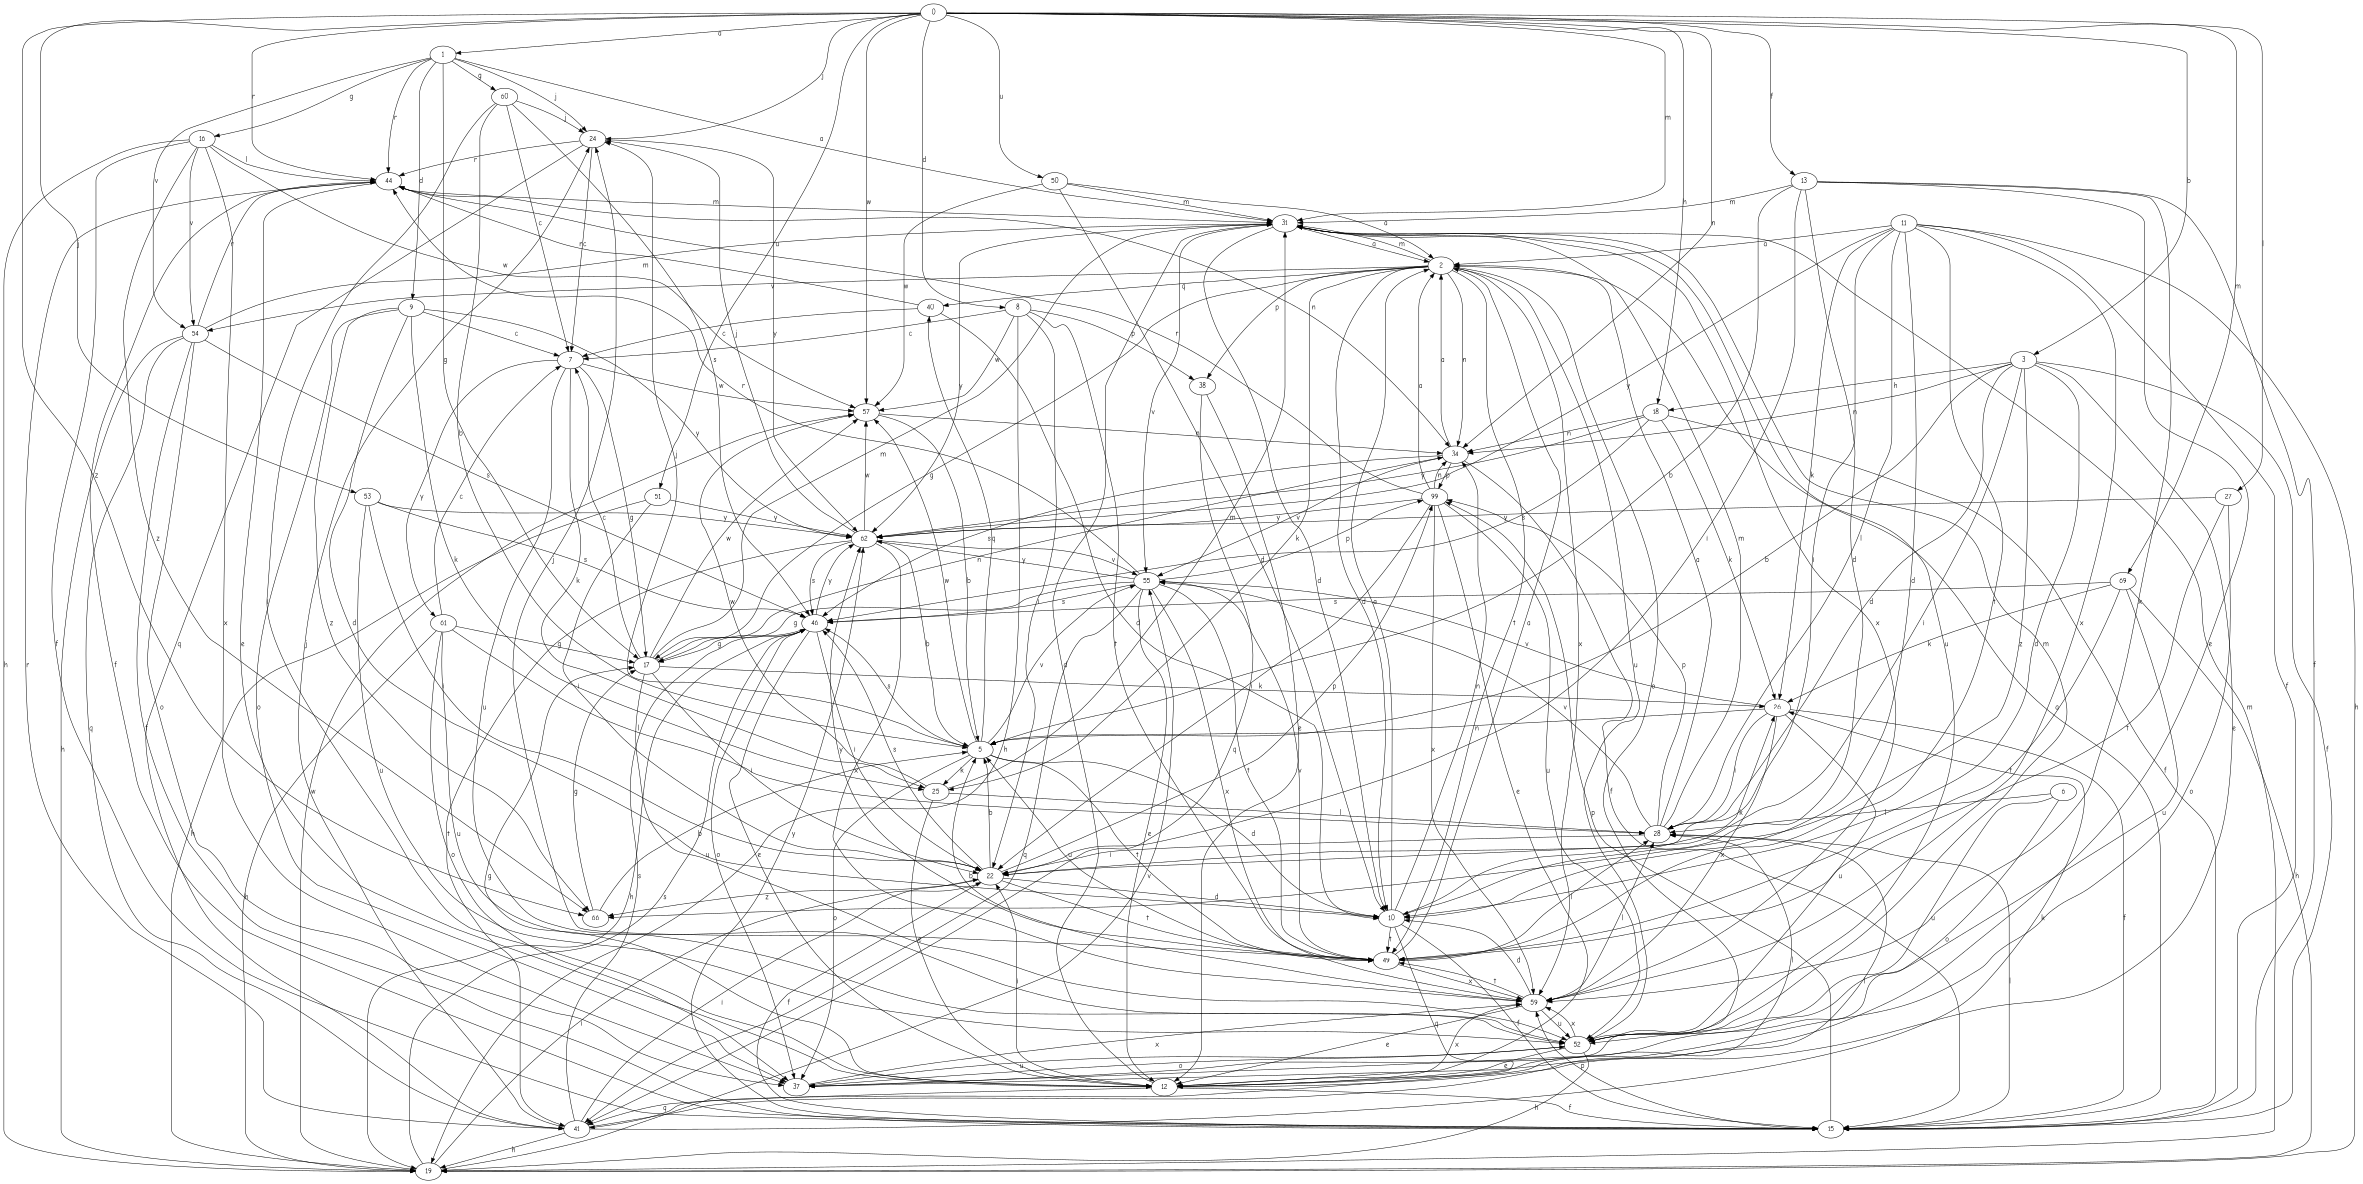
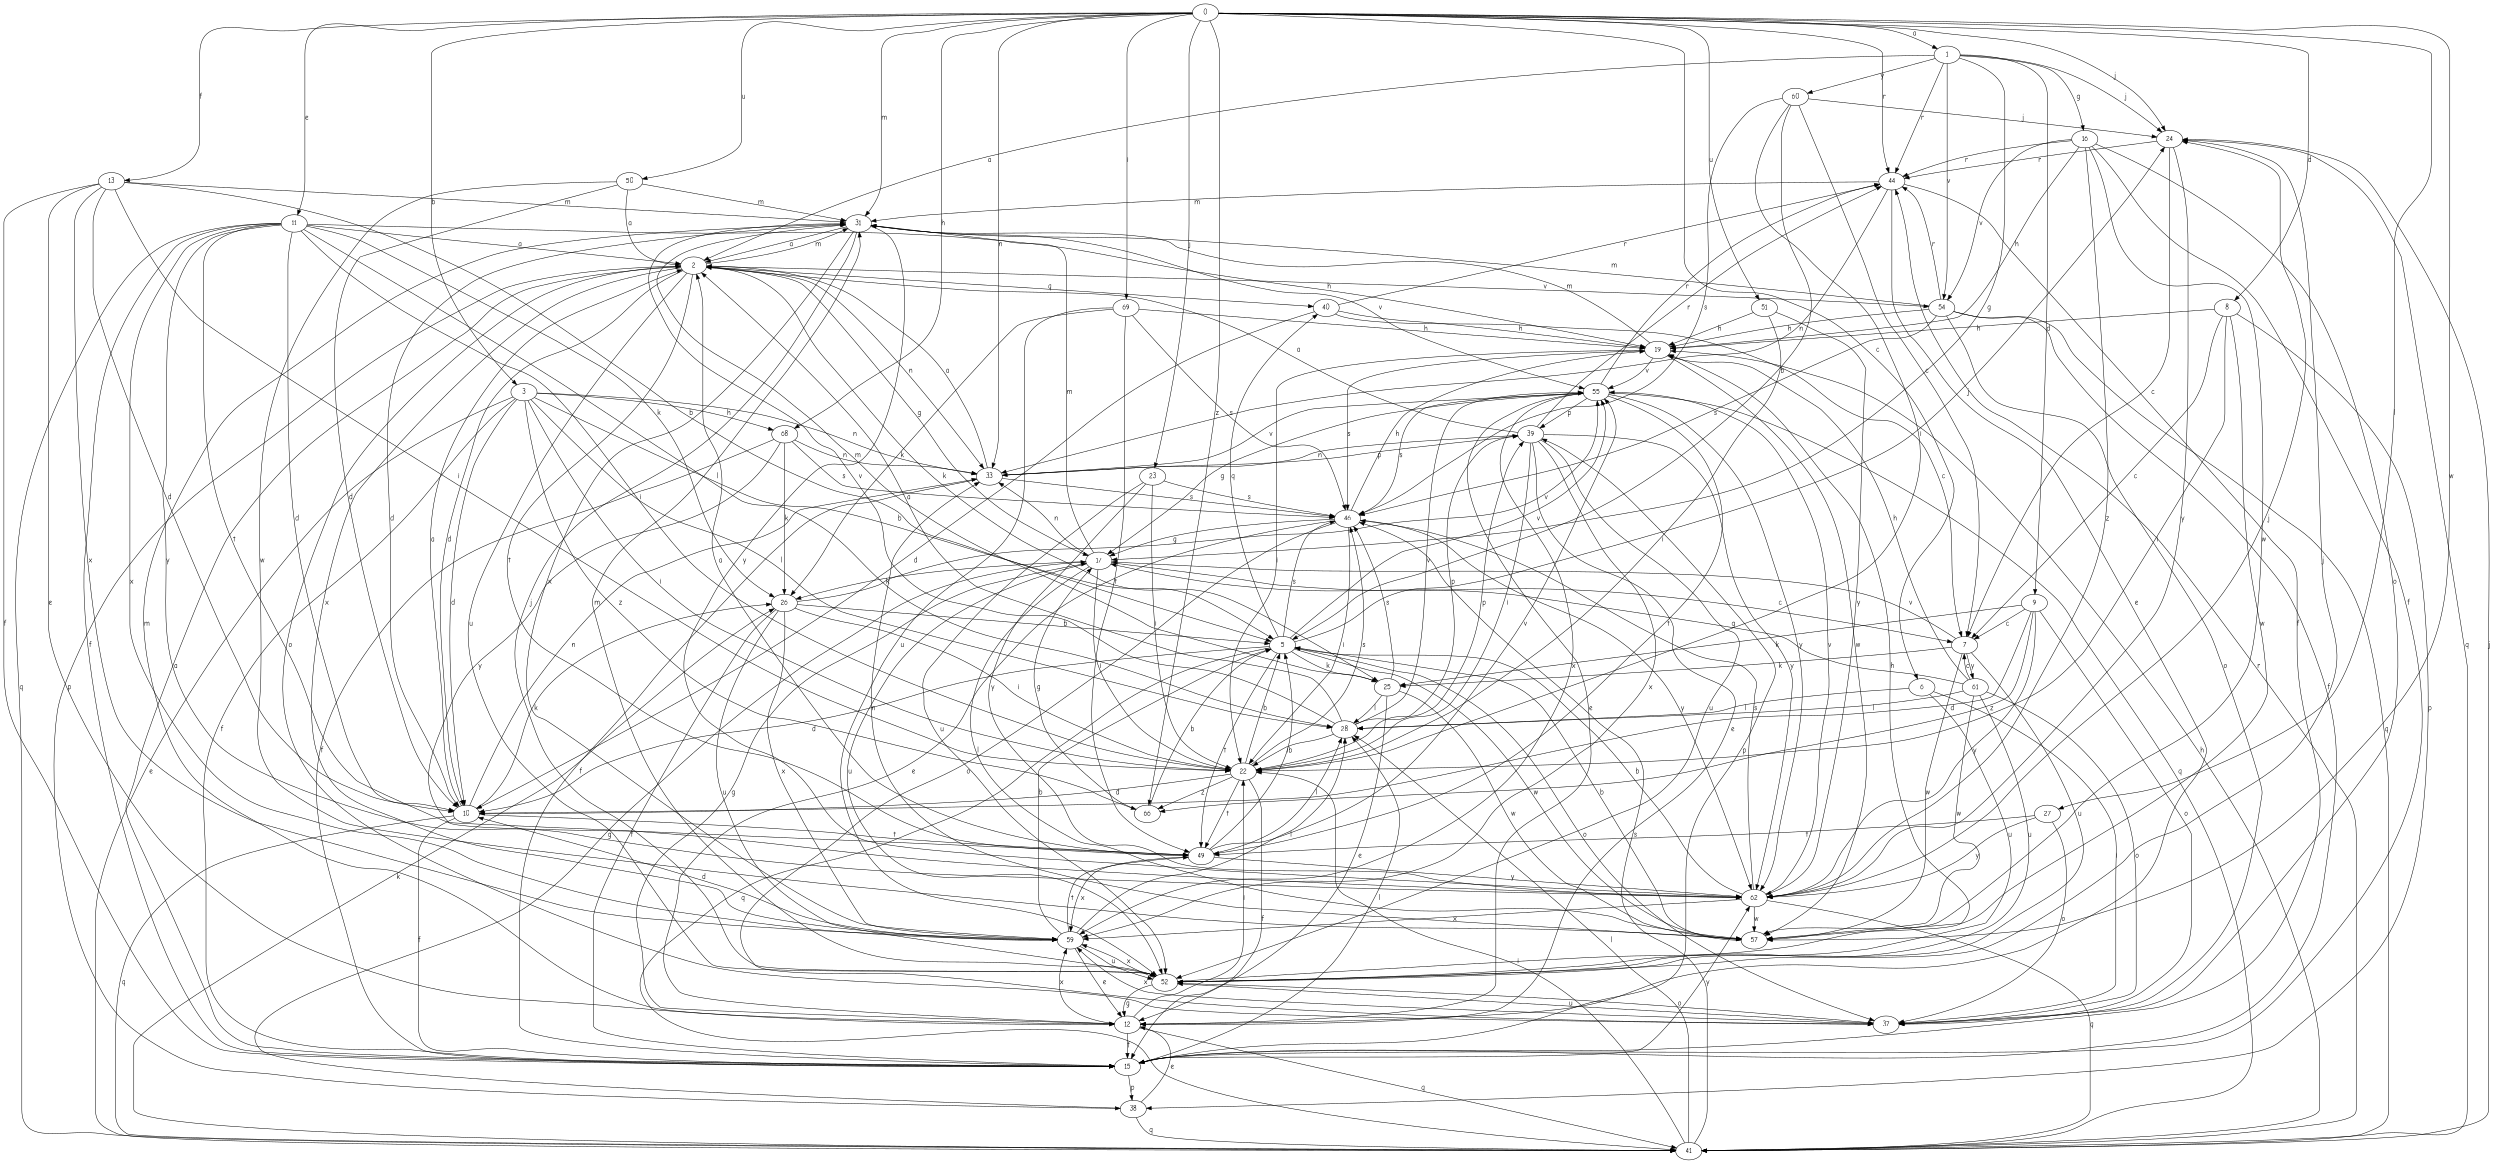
none -> (475, 26)
(480, 76) -> (1882, 76)
(858, 155) -> (1310, 99)
(247, 160) -> (1967, 160)
none -> (1684, 213)
(2238, 287) -> (1128, 160)
none -> (1489, 329)
(1656, 412) -> (785, 434)
(1455, 455) -> (989, 476)
(367, 497) -> (1153, 476)
(1435, 497) -> (1531, 434)
(632, 518) -> (1911, 603)
(729, 539) -> (978, 751)
(1741, 539) -> (861, 476)
(1872, 602) -> (782, 561)
none -> (1384, 603)
(191, 612) -> (2092, 574)
(226, 623) -> (2395, 582)
(1947, 644) -> (531, 603)
(1065, 666) -> (147, 624)
(1121, 676) -> none
(1477, 729) -> (1065, 624)
(1732, 783) -> (1010, 690)
(392, 832) -> (1851, 578)
(448, 834) -> (2092, 1025)
(1070, 855) -> (1290, 751)
none -> (1953, 873)
(575, 922) -> (2096, 882)
(1947, 940) -> (2117, 856)
none -> (290, 1004)
(2015, 1004) -> (95, 1090)
none -> (791, 1041)
(1715, 1055) -> none
(1506, 1066) -> (1128, 1004)
(1662, 1105) -> (1130, 1086)
none -> (57, 1133)
